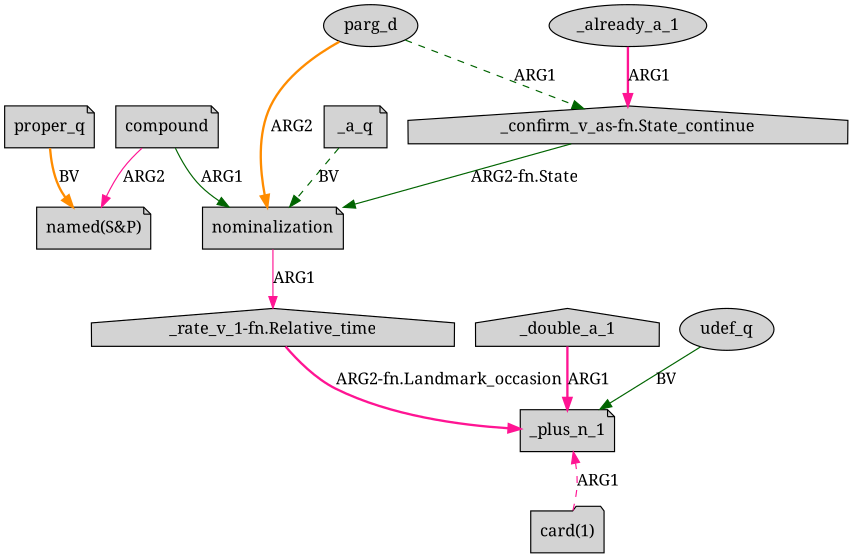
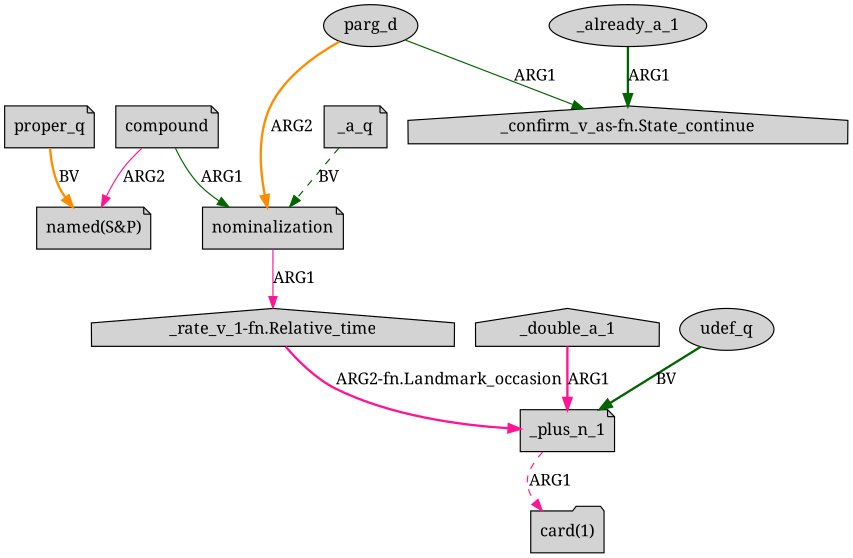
(628, 70) -> (628, 70)
(489, 72) -> (489, 72)
(463, 174) -> none
(655, 375) -> (655, 375)
(577, 487) -> (528, 475)
